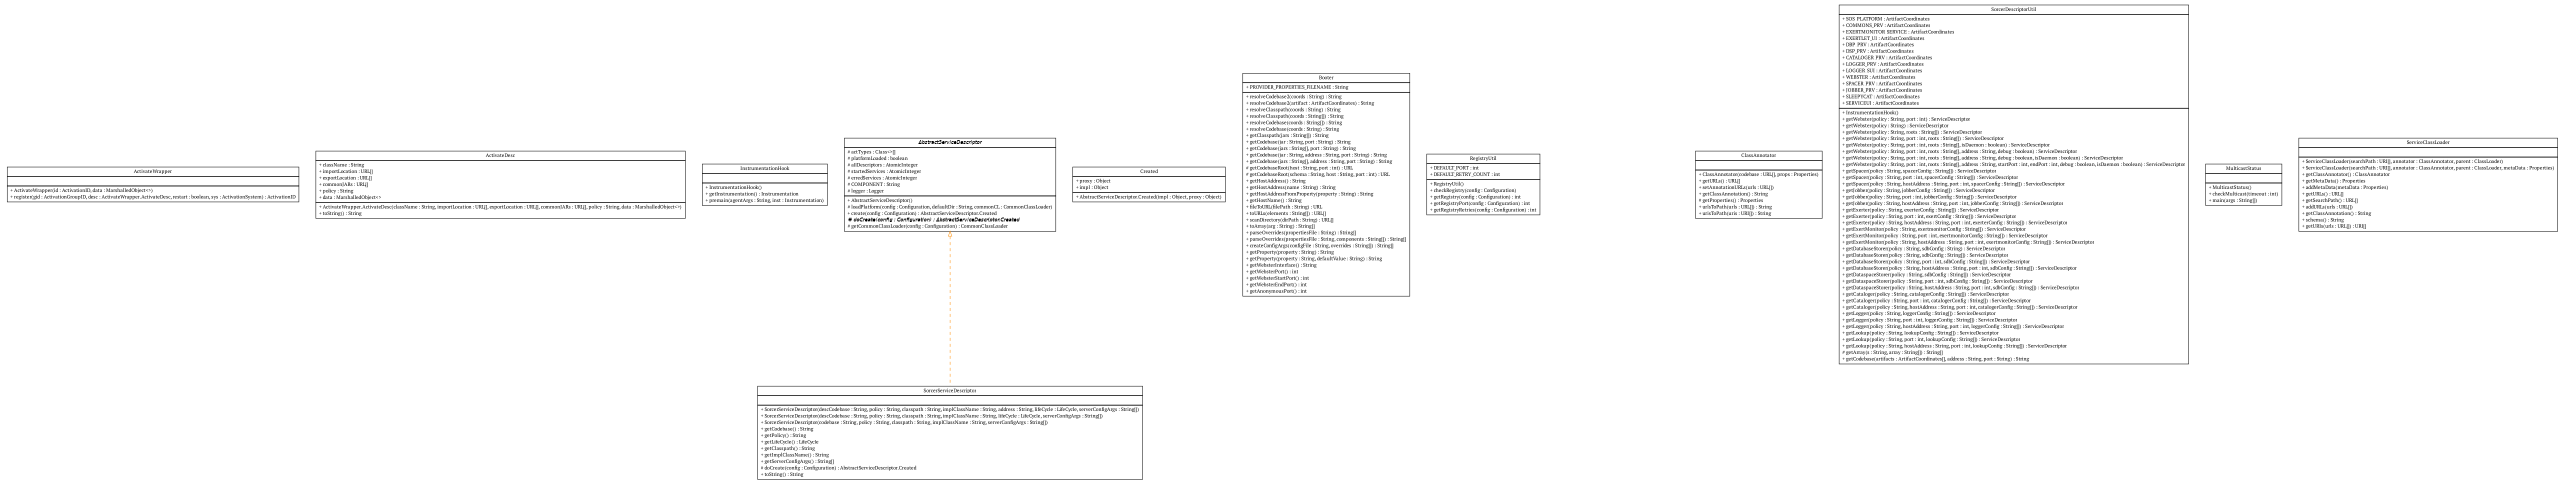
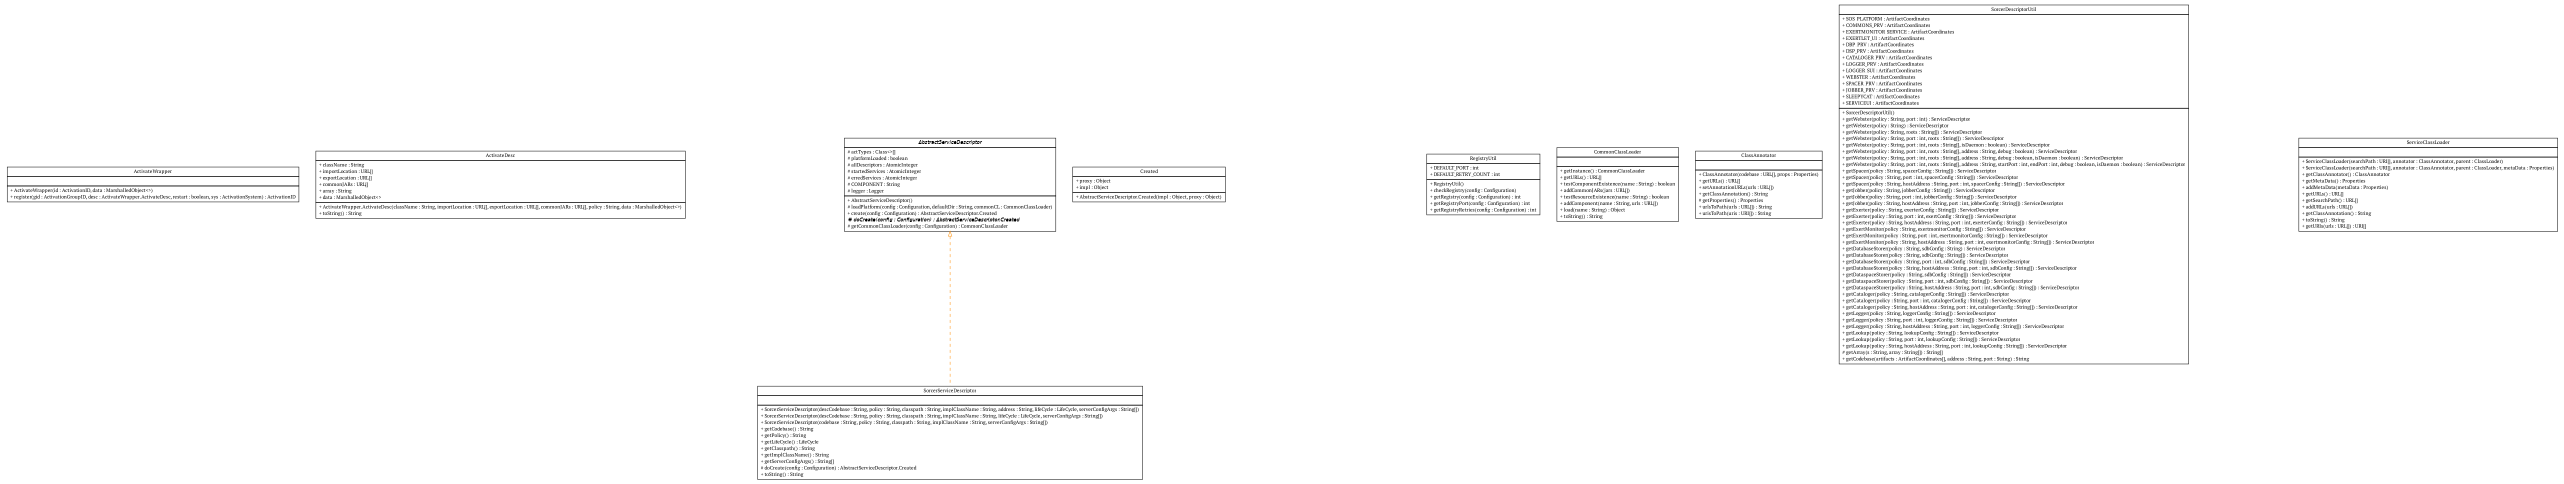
(1871, 113) -> (1869, 113)
(765, 184) -> none
(1326, 184) -> none
none -> (1618, 184)
(2244, 184) -> none
(336, 191) -> (335, 191)
(2323, 220) -> (2324, 220)
